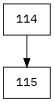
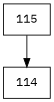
(27, 47) -> (27, 47)
